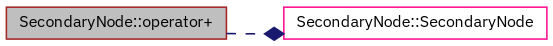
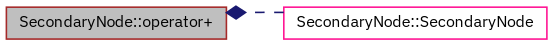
(245, 34) -> (265, 12)
